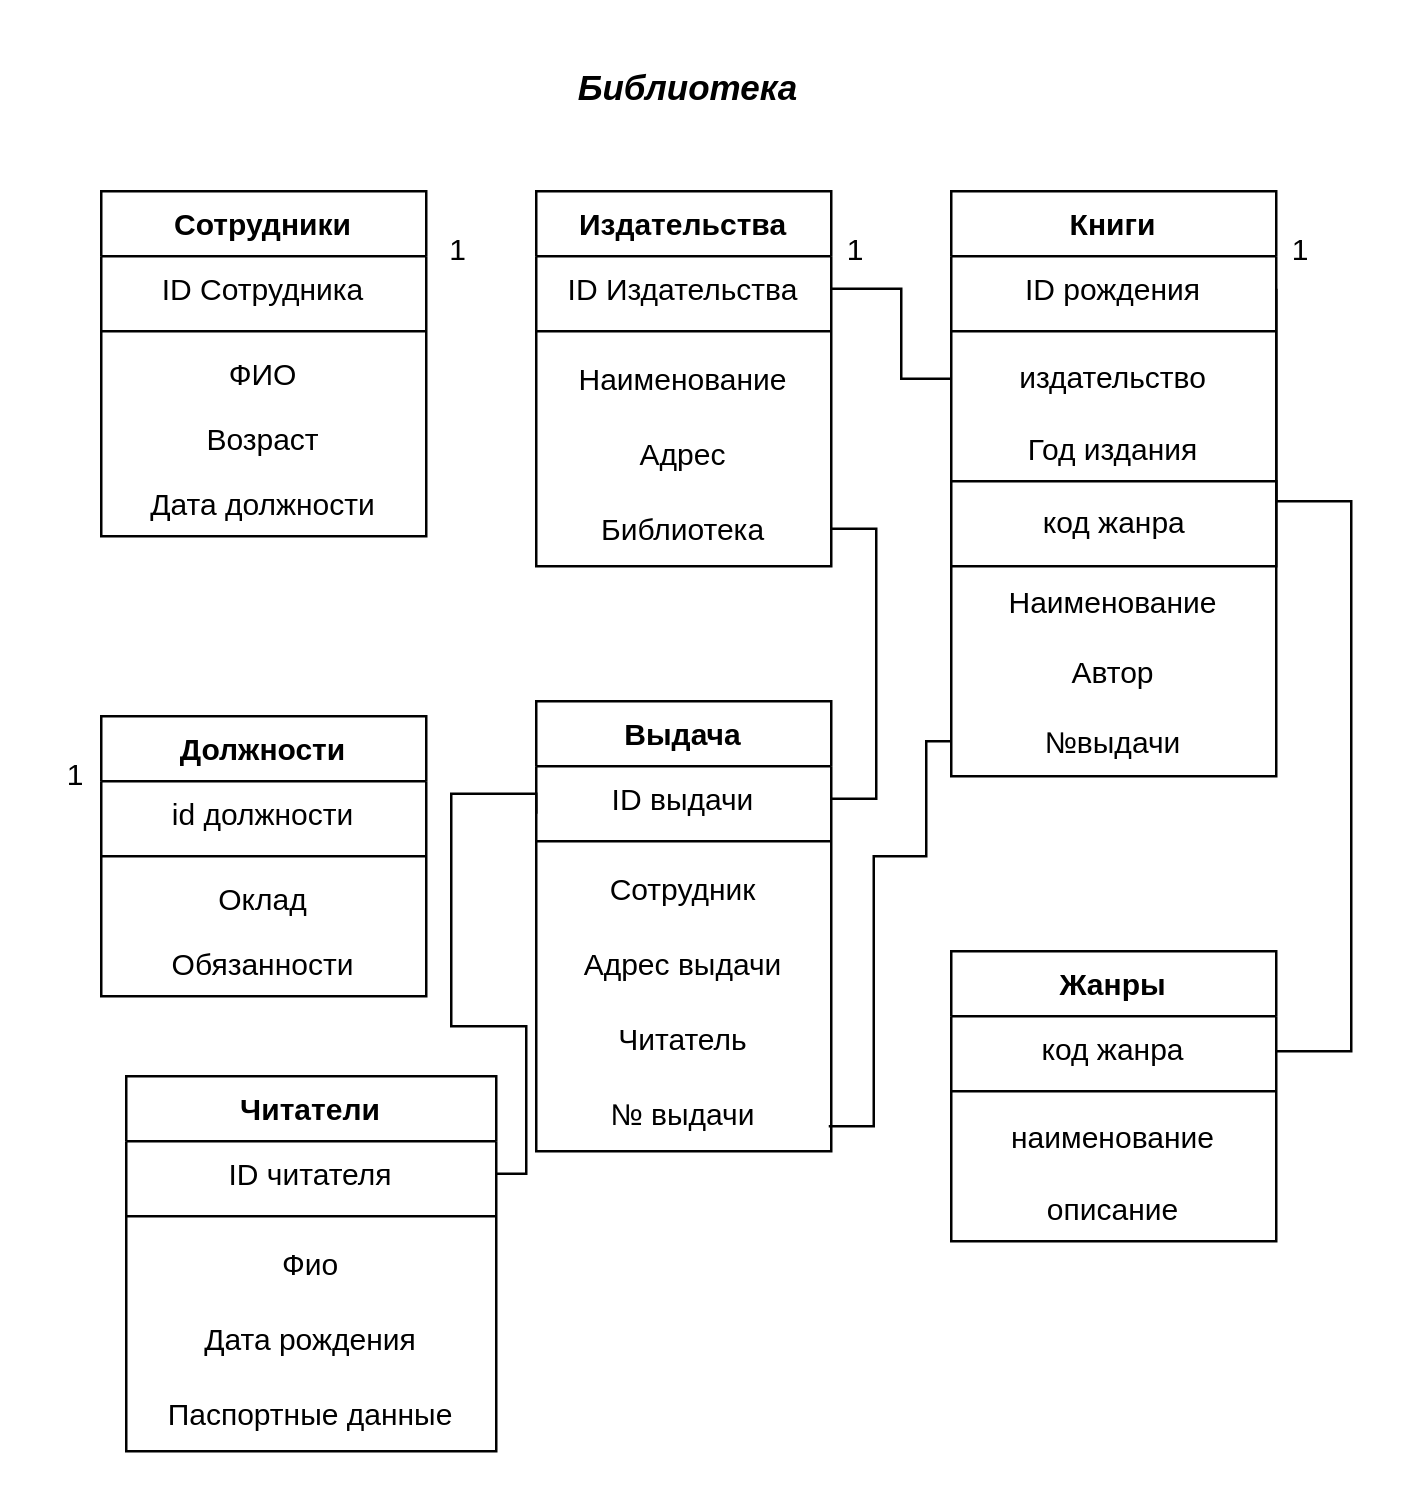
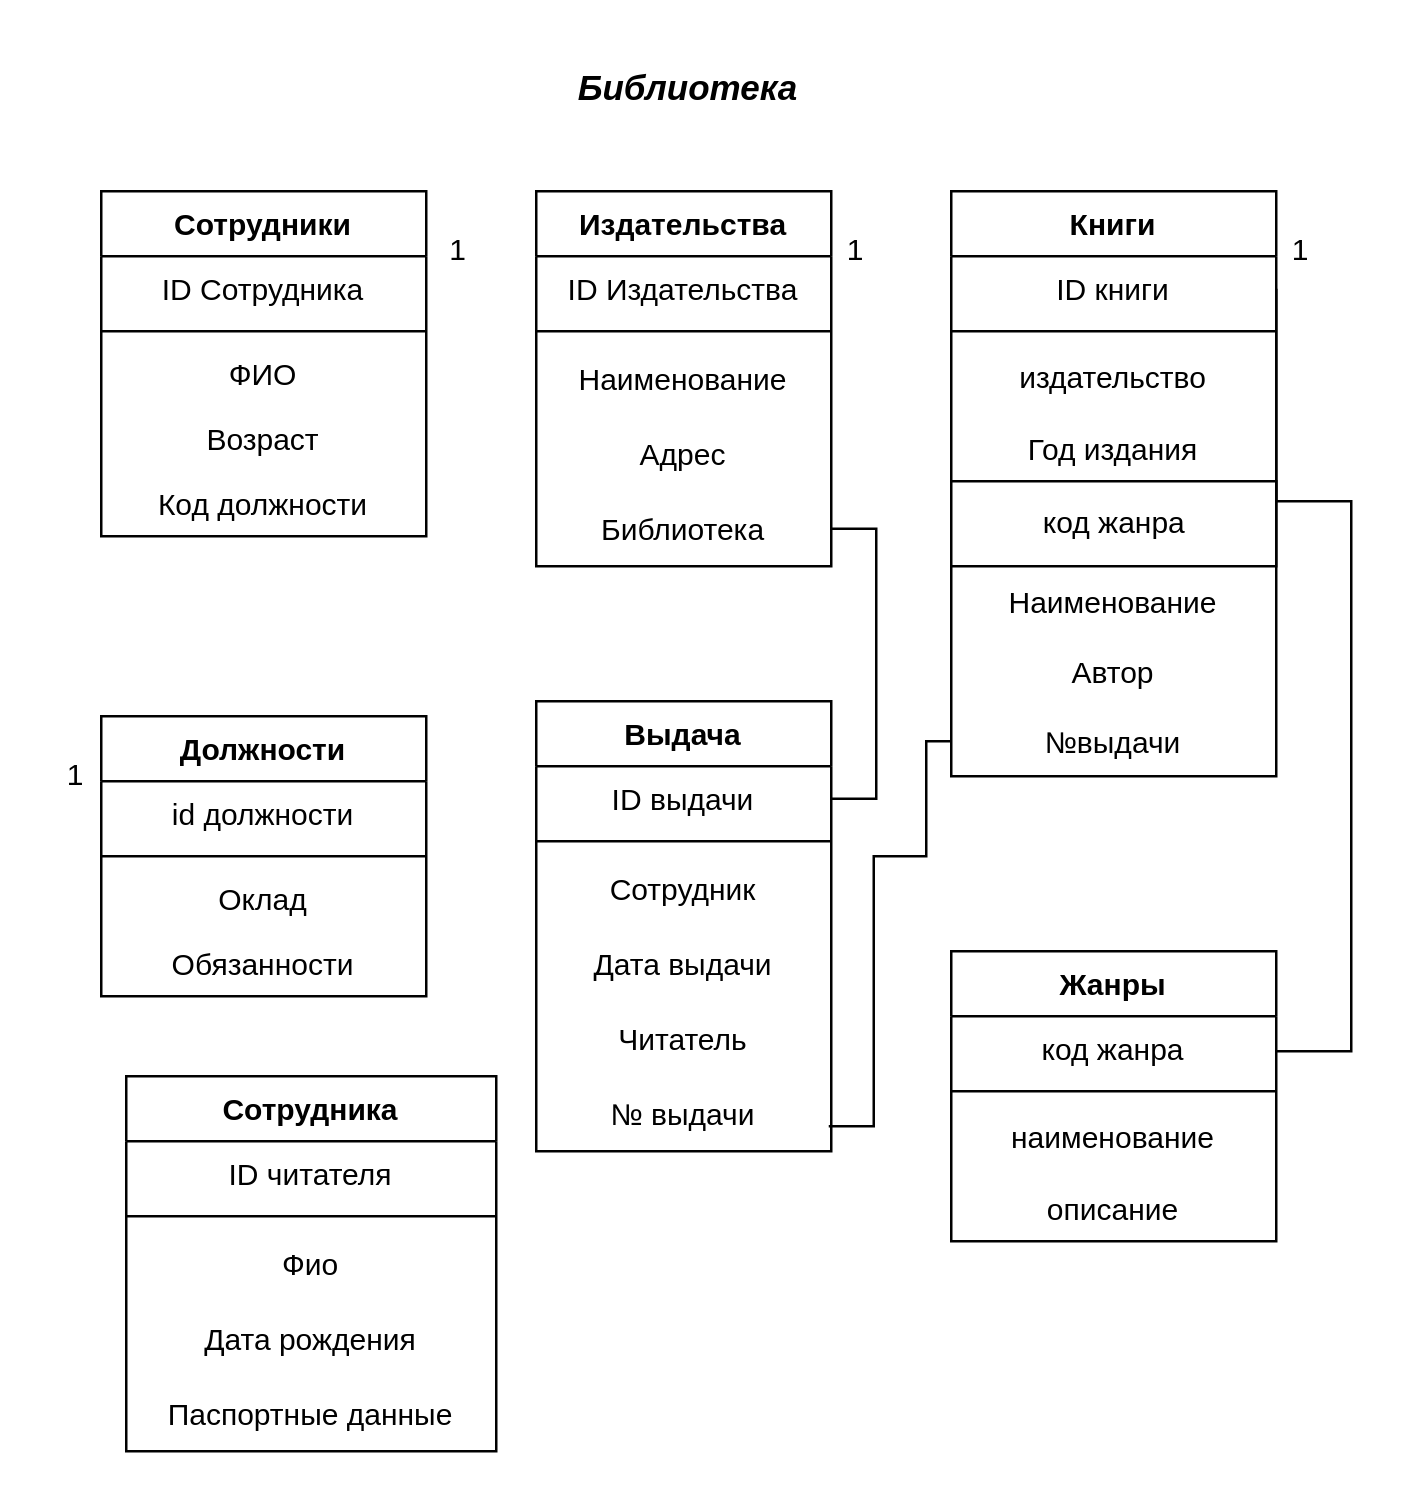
(1113, 290) -> (1113, 290)
(901, 324) -> none
(263, 505) -> (263, 505)
(683, 965) -> (683, 965)
(451, 994) -> none
(310, 1110) -> (310, 1110)
